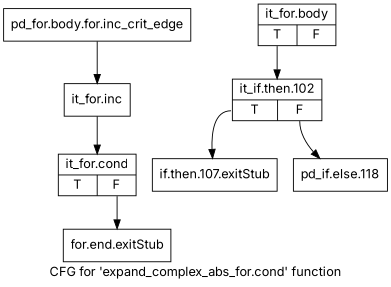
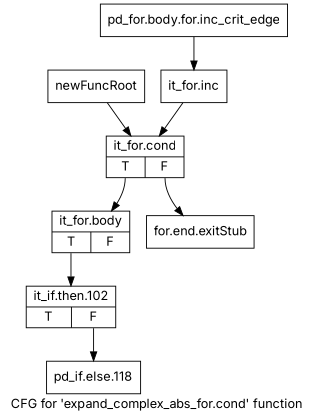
none -> (96, 86)
(215, 175) -> none
none -> (123, 191)
